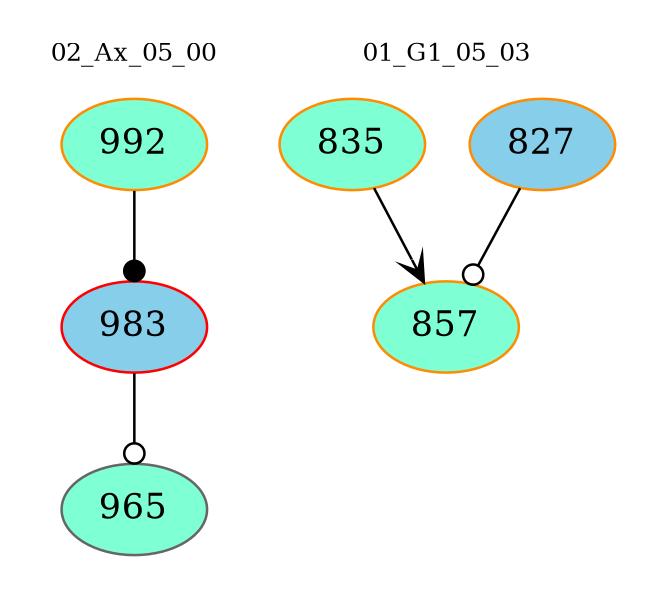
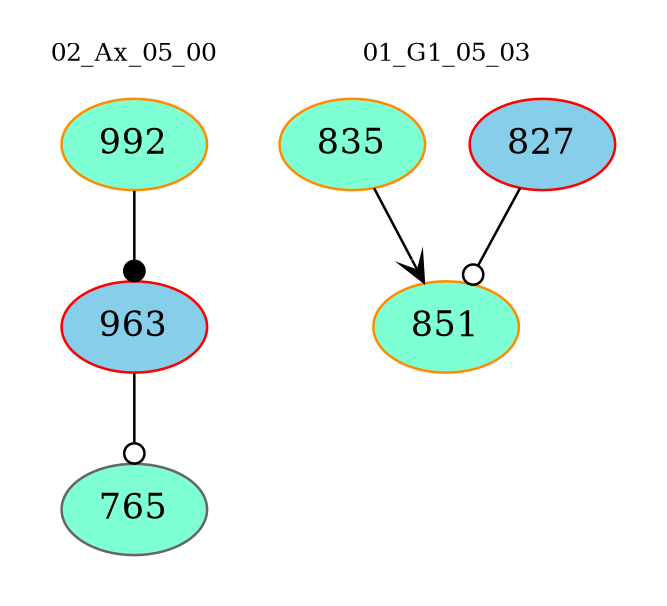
(542, 144) -> (542, 144)
(134, 327) -> (134, 327)
(446, 327) -> (446, 327)
(134, 509) -> (134, 509)
